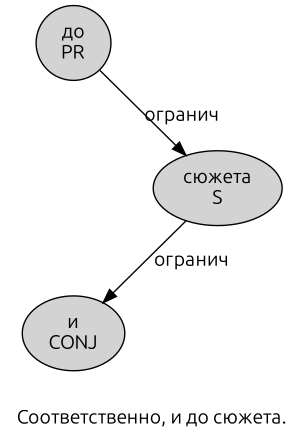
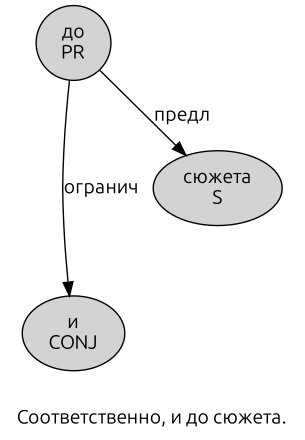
(182, 116) -> (182, 116)
(150, 257) -> (63, 181)
